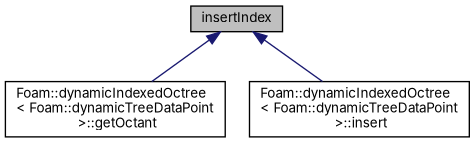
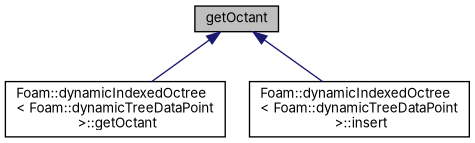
(237, 19) -> (237, 19)
